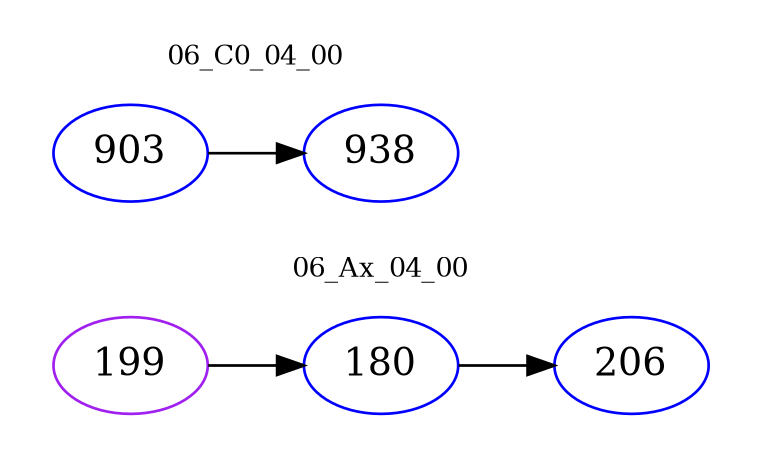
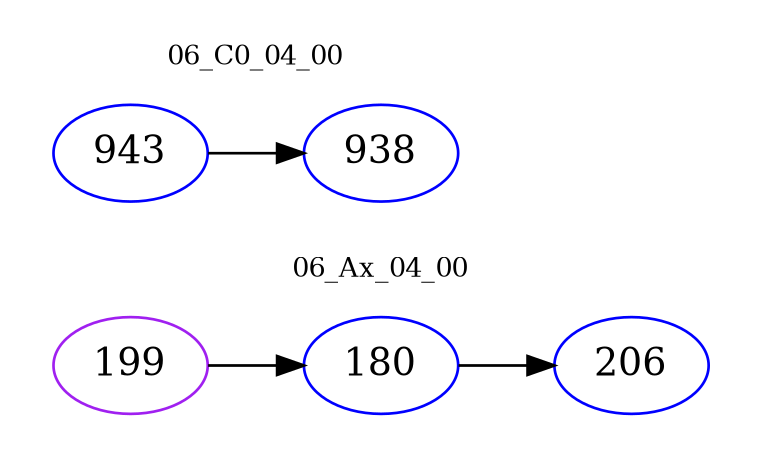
(131, 153) -> (131, 153)
